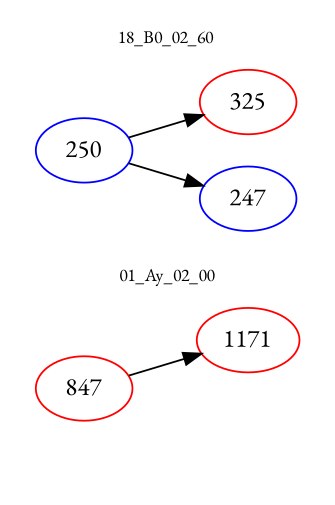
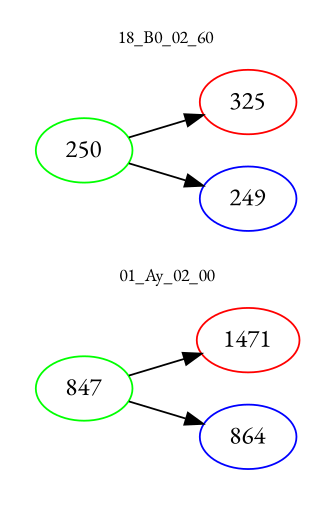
(84, 150) -> (84, 150)
(248, 199) -> (248, 199)
(248, 340) -> (248, 340)
(84, 388) -> (84, 388)
none -> (248, 437)
